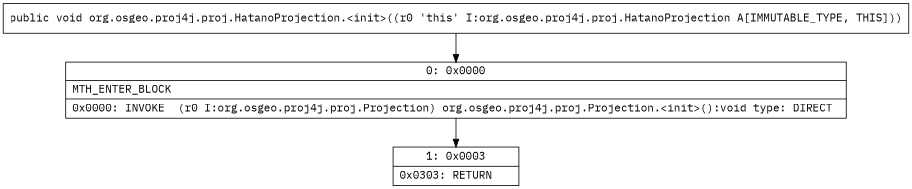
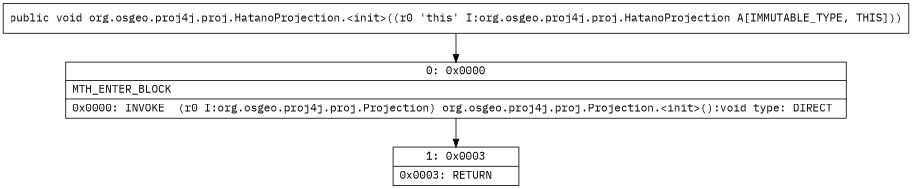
(456, 176) -> (456, 176)
